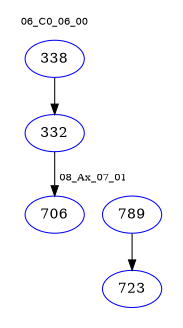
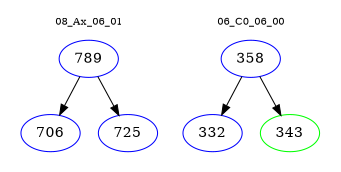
(55, 59) -> (251, 59)
none -> (290, 133)
(55, 174) -> (72, 91)
(93, 178) -> (89, 22)
(132, 289) -> (128, 133)
